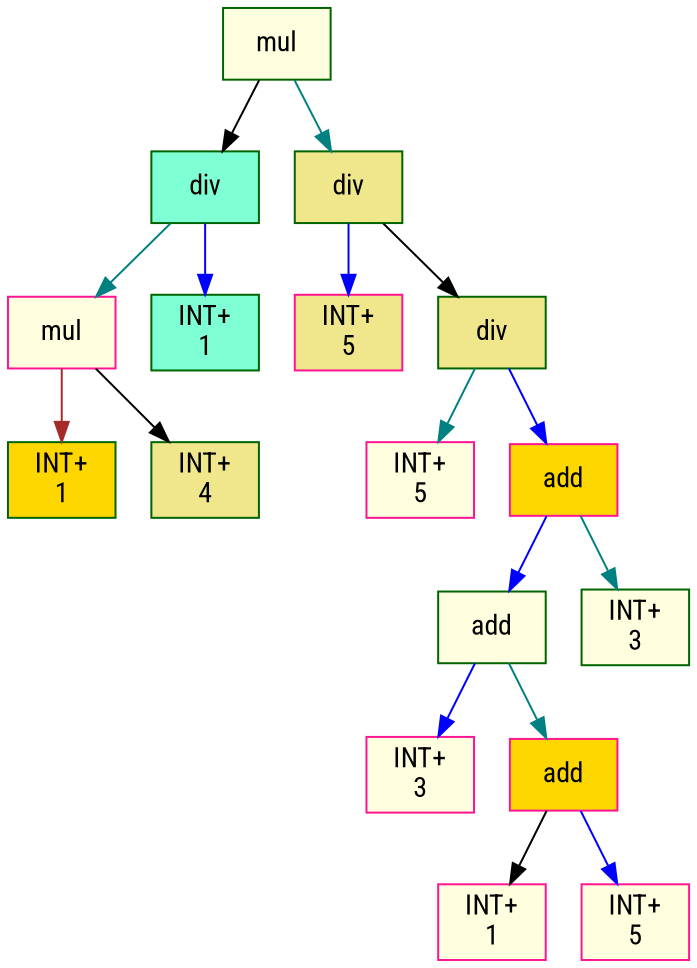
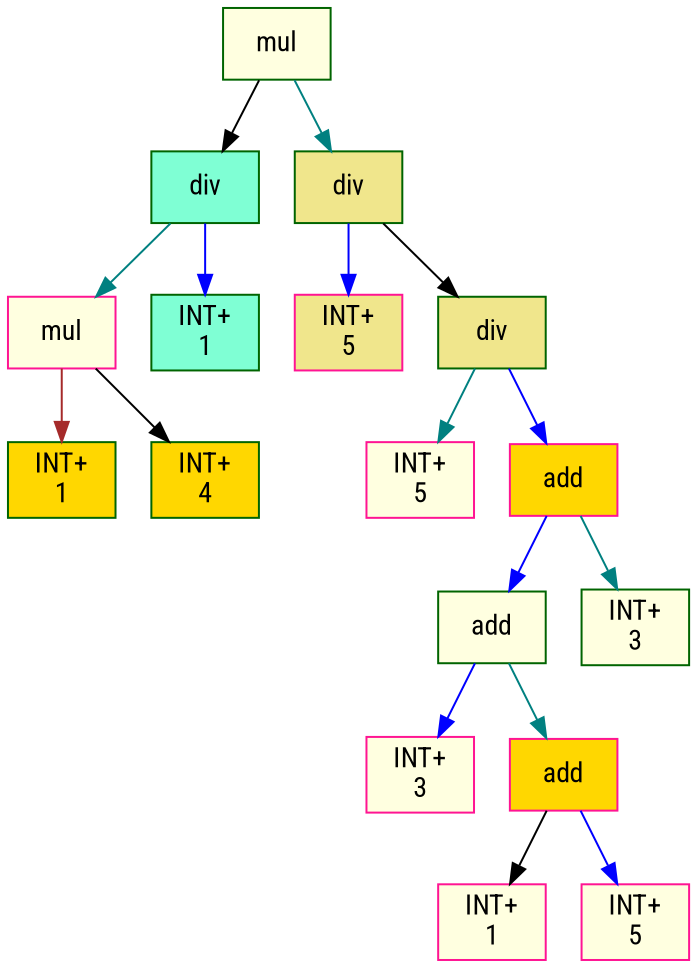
(205, 480) -> (205, 480)
